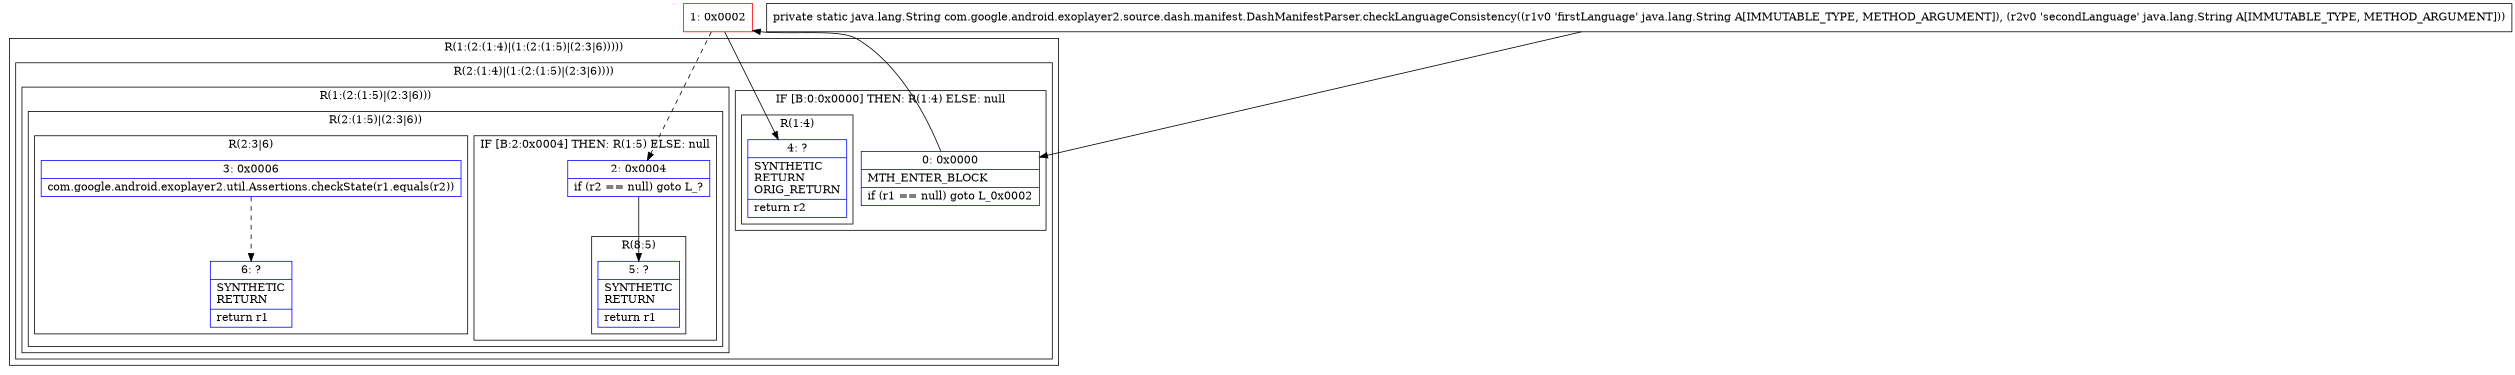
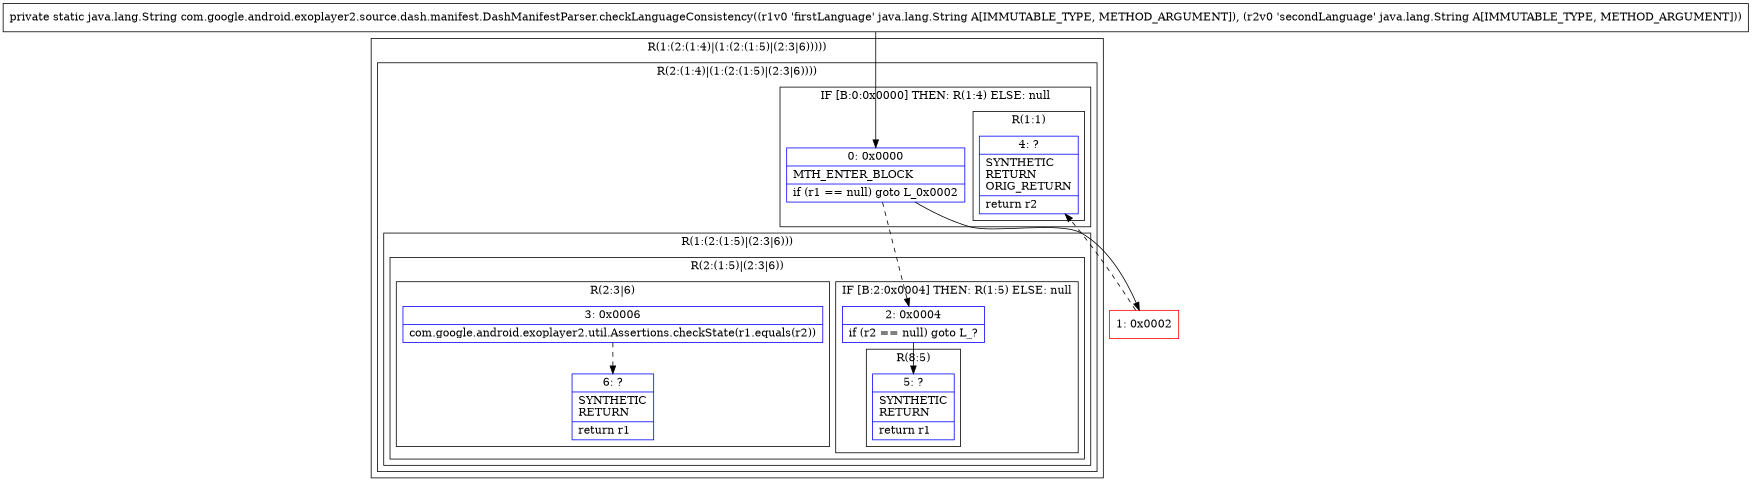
(750, 82) -> (1109, 271)
(681, 93) -> (895, 250)
(797, 124) -> (1029, 120)
